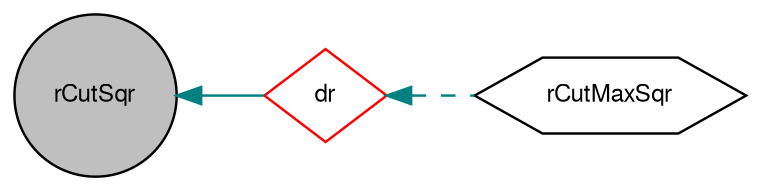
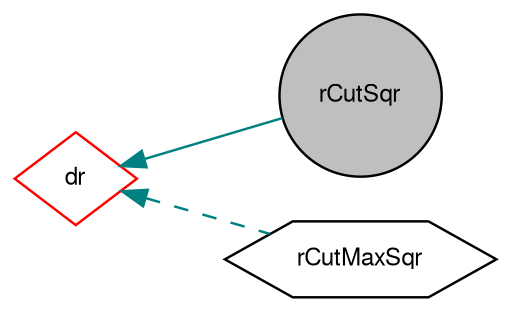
(233, 96) -> (214, 138)
